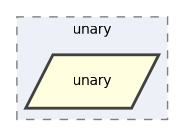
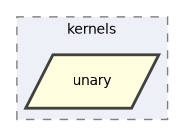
(92, 30) -> (92, 30)
